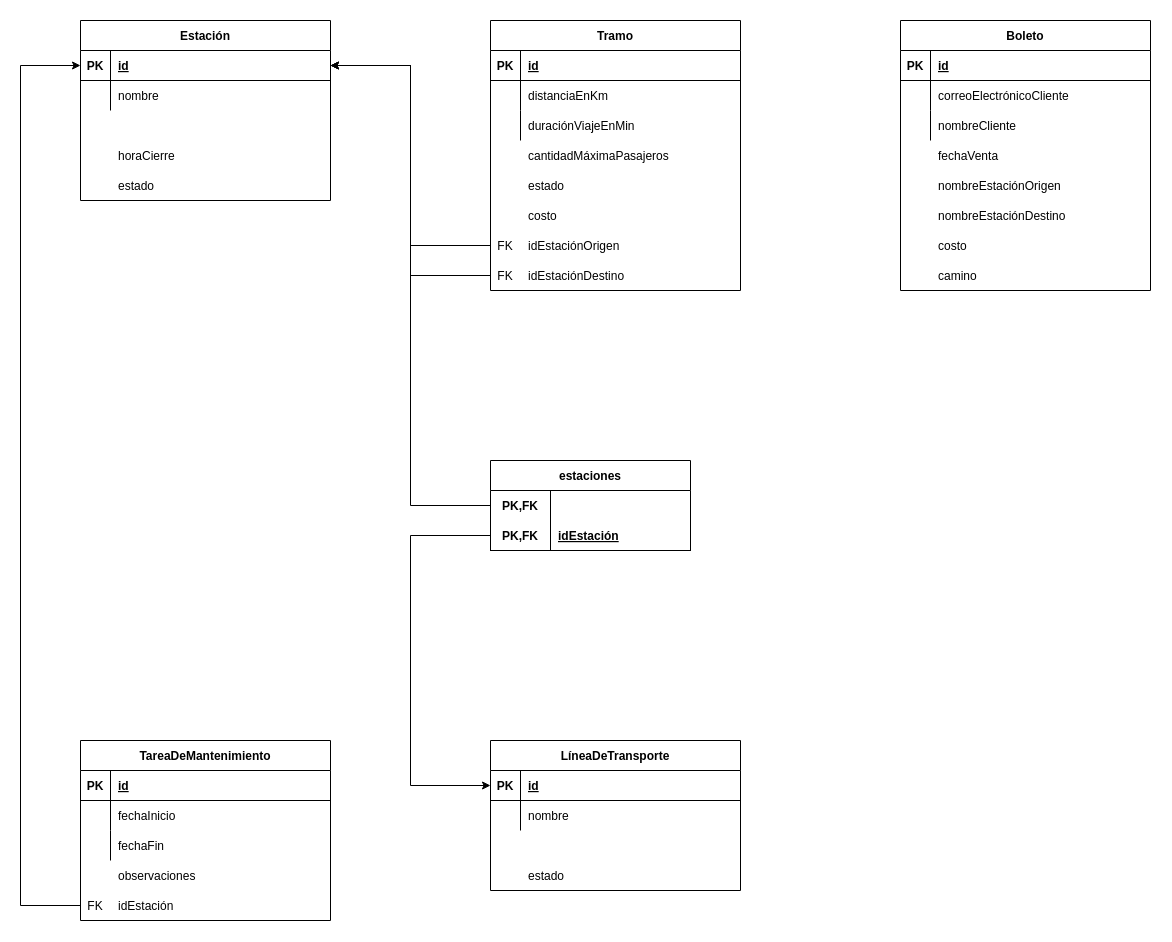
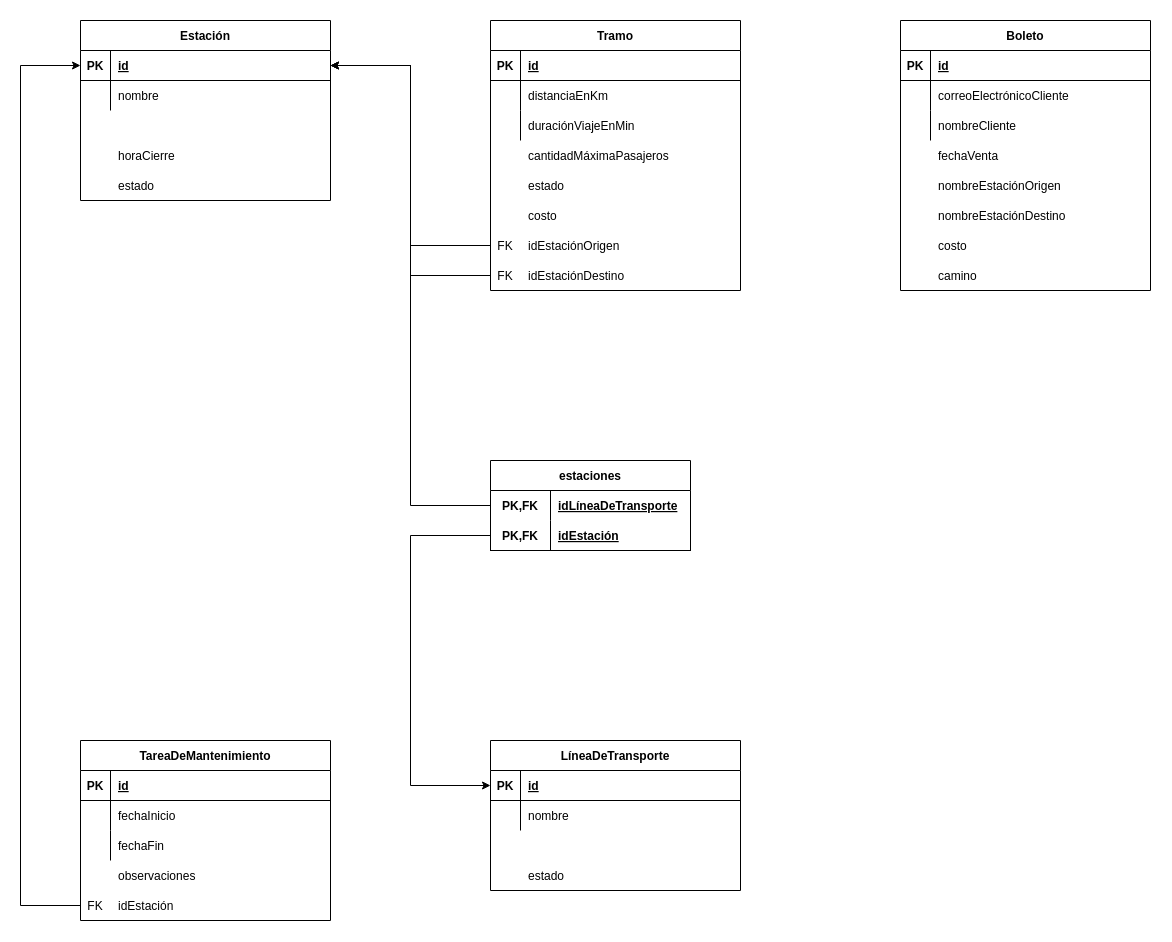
none -> (621, 506)
